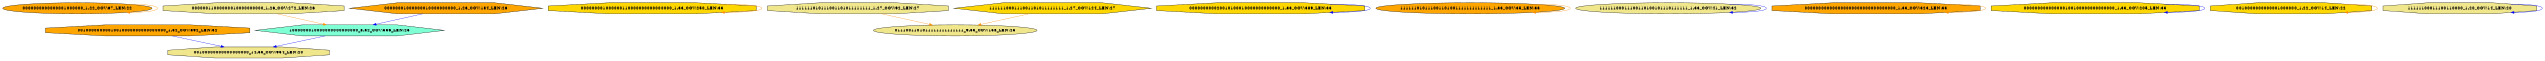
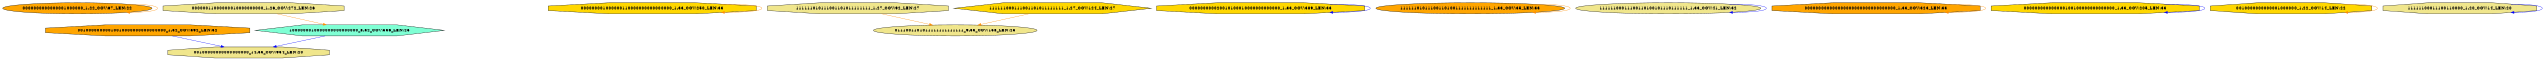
(446, 8) -> none
